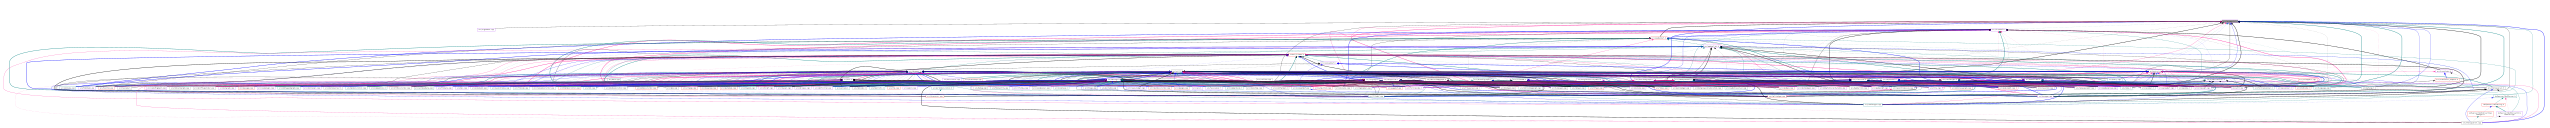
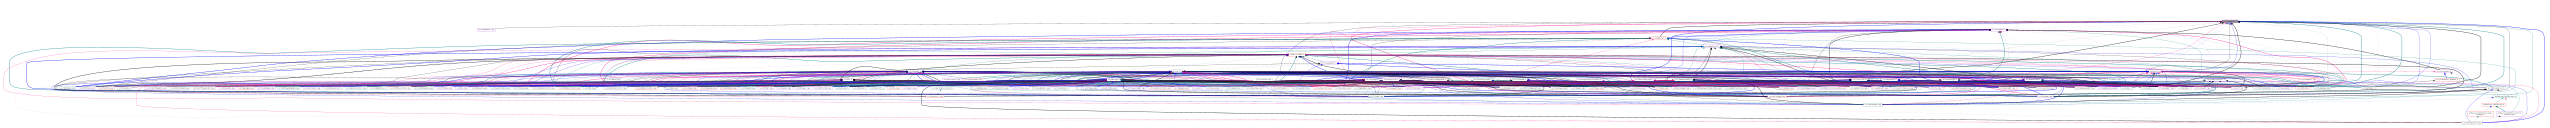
(1340, 93) -> (762, 92)
(1838, 93) -> (1939, 94)
